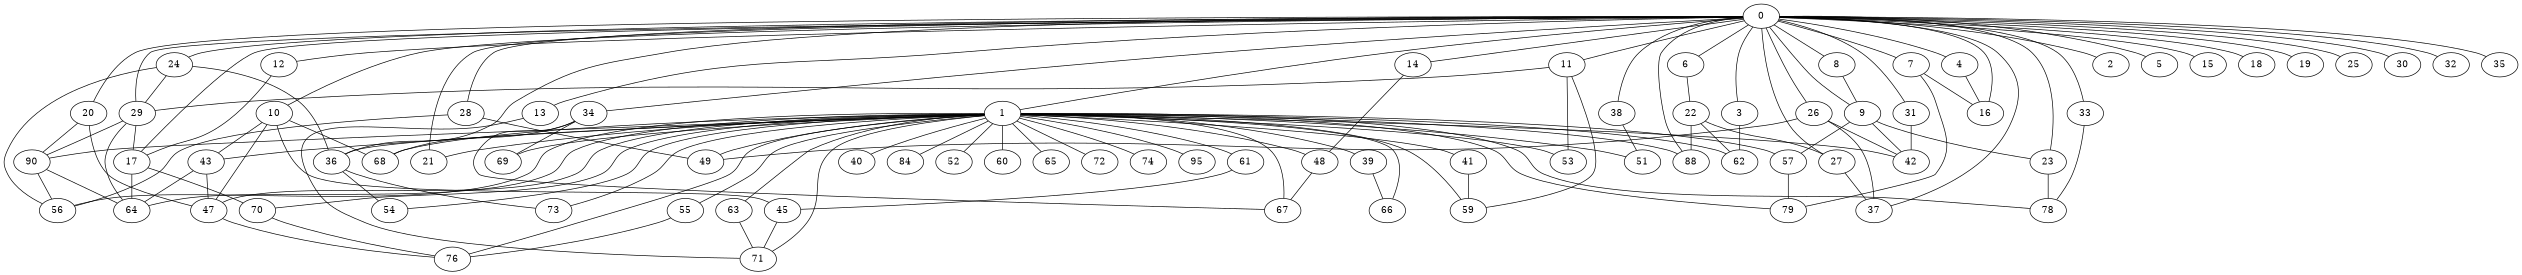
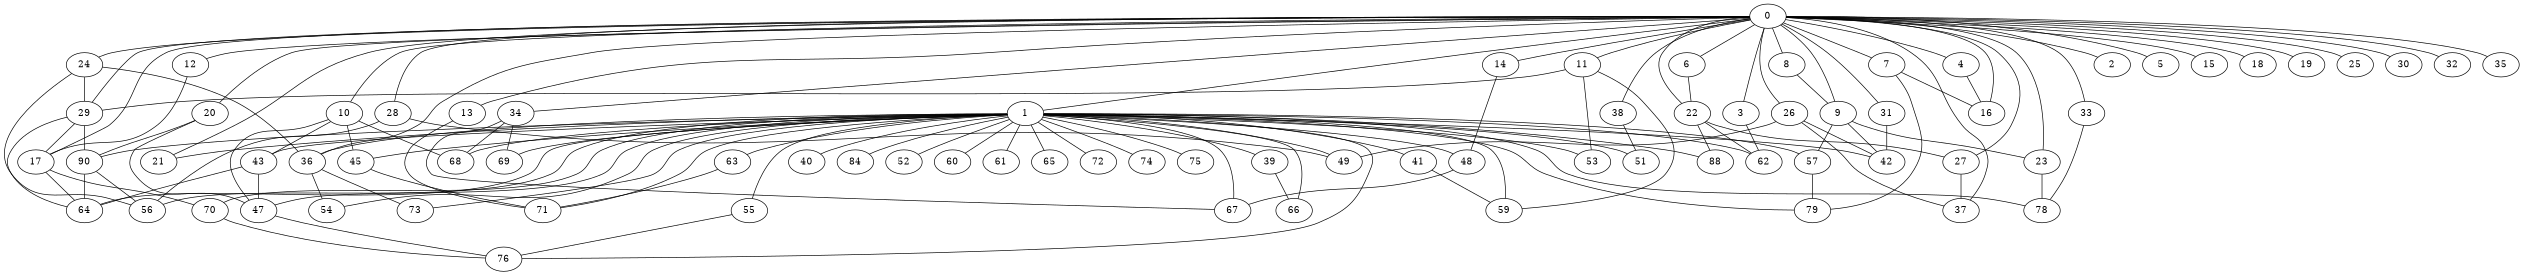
(1659, 59) -> (1661, 57)
(1197, 162) -> (1196, 162)
(1017, 198) -> (690, 129)
